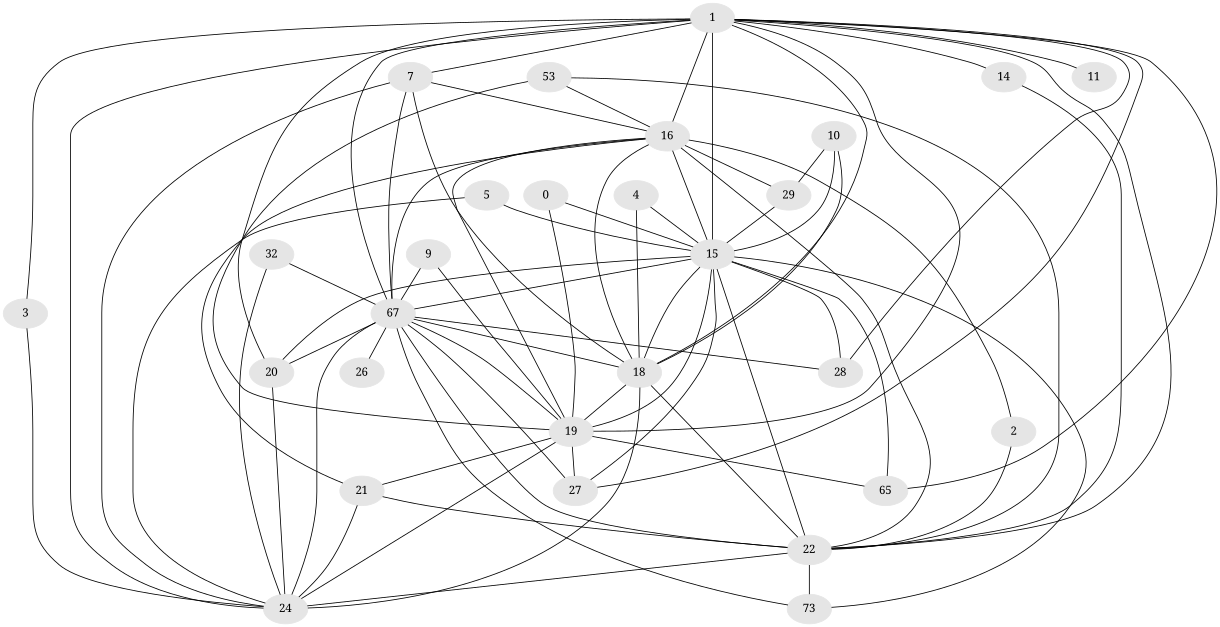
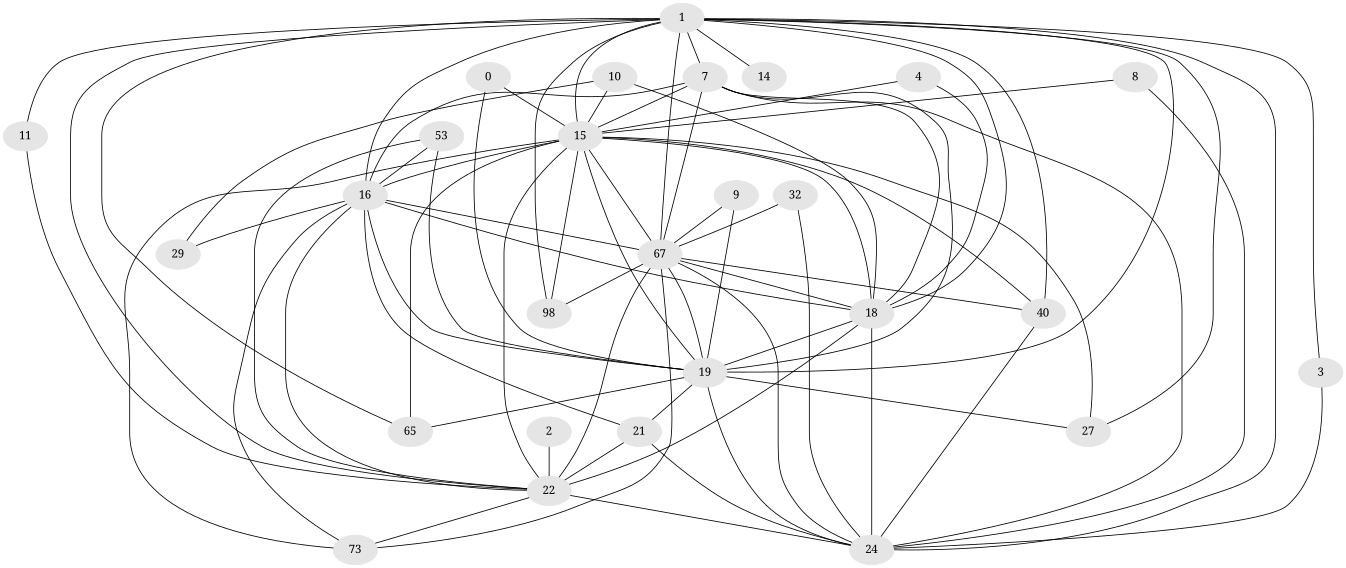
(487, 195) -> (1135, 77)
none -> (952, 210)
(751, 225) -> (643, 107)
(894, 229) -> (239, 374)
(272, 373) -> (1043, 314)
(362, 373) -> none
(841, 373) -> (549, 314)
(490, 397) -> none
(1121, 403) -> (193, 436)
